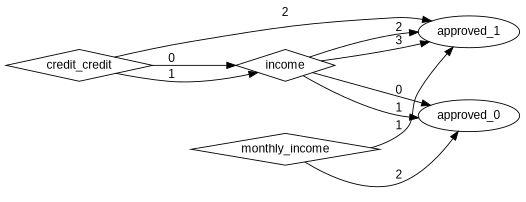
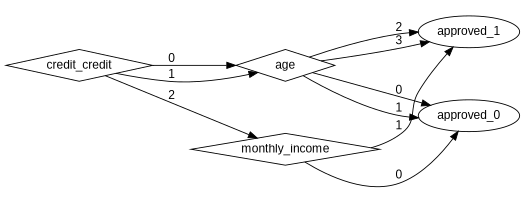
(268, 29) -> (177, 105)
(285, 65) -> (285, 65)
(399, 175) -> (399, 175)
